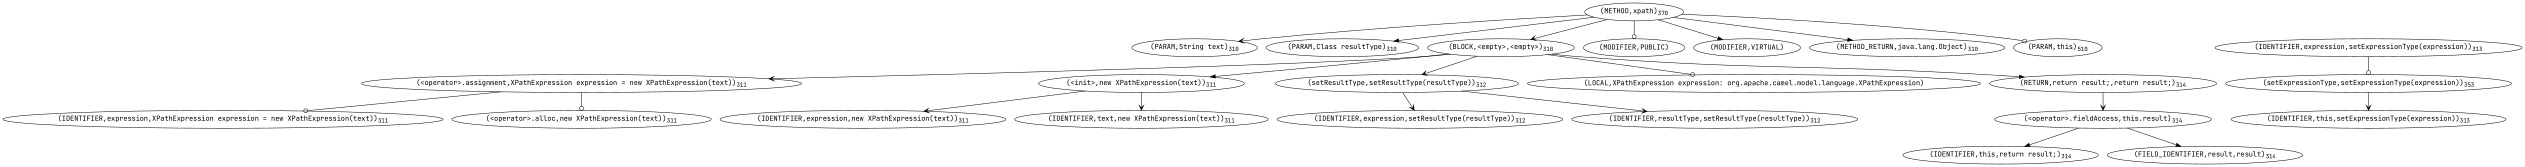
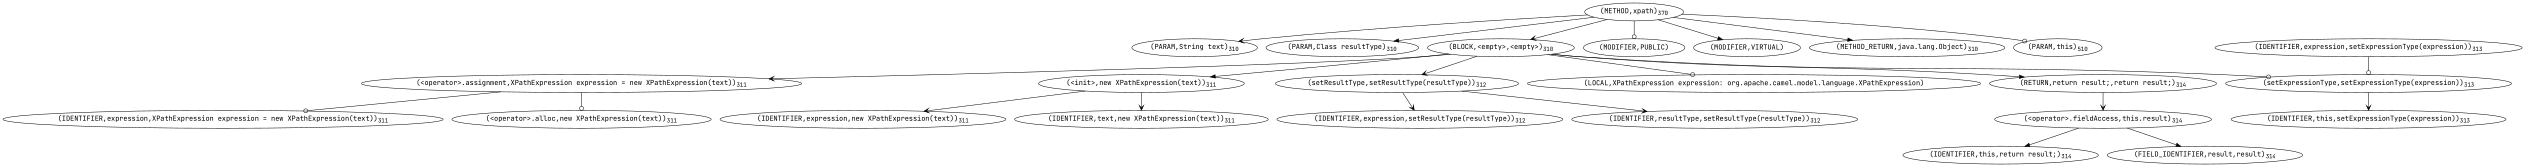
none -> (1927, 68)
(2469, 83) -> (2469, 83)
